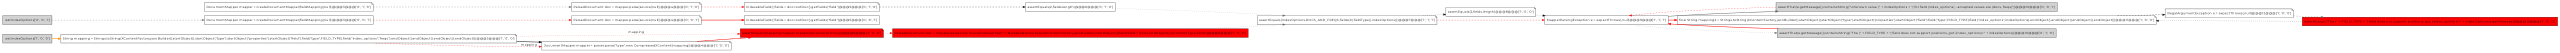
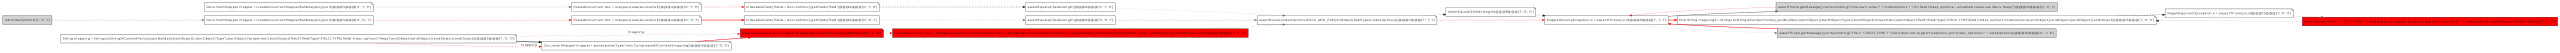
none -> (1070, 20)
(27, 39) -> none
